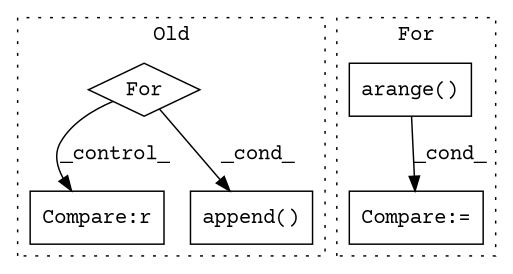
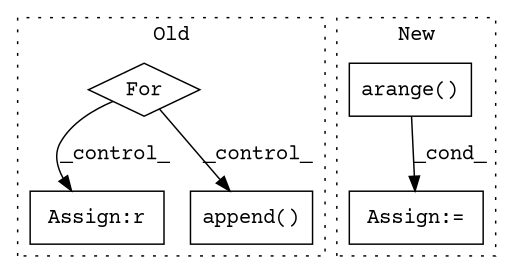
(416, 35) -> (416, 35)
(258, 154) -> (258, 154)
(97, 218) -> (97, 218)
(416, 218) -> (416, 218)
